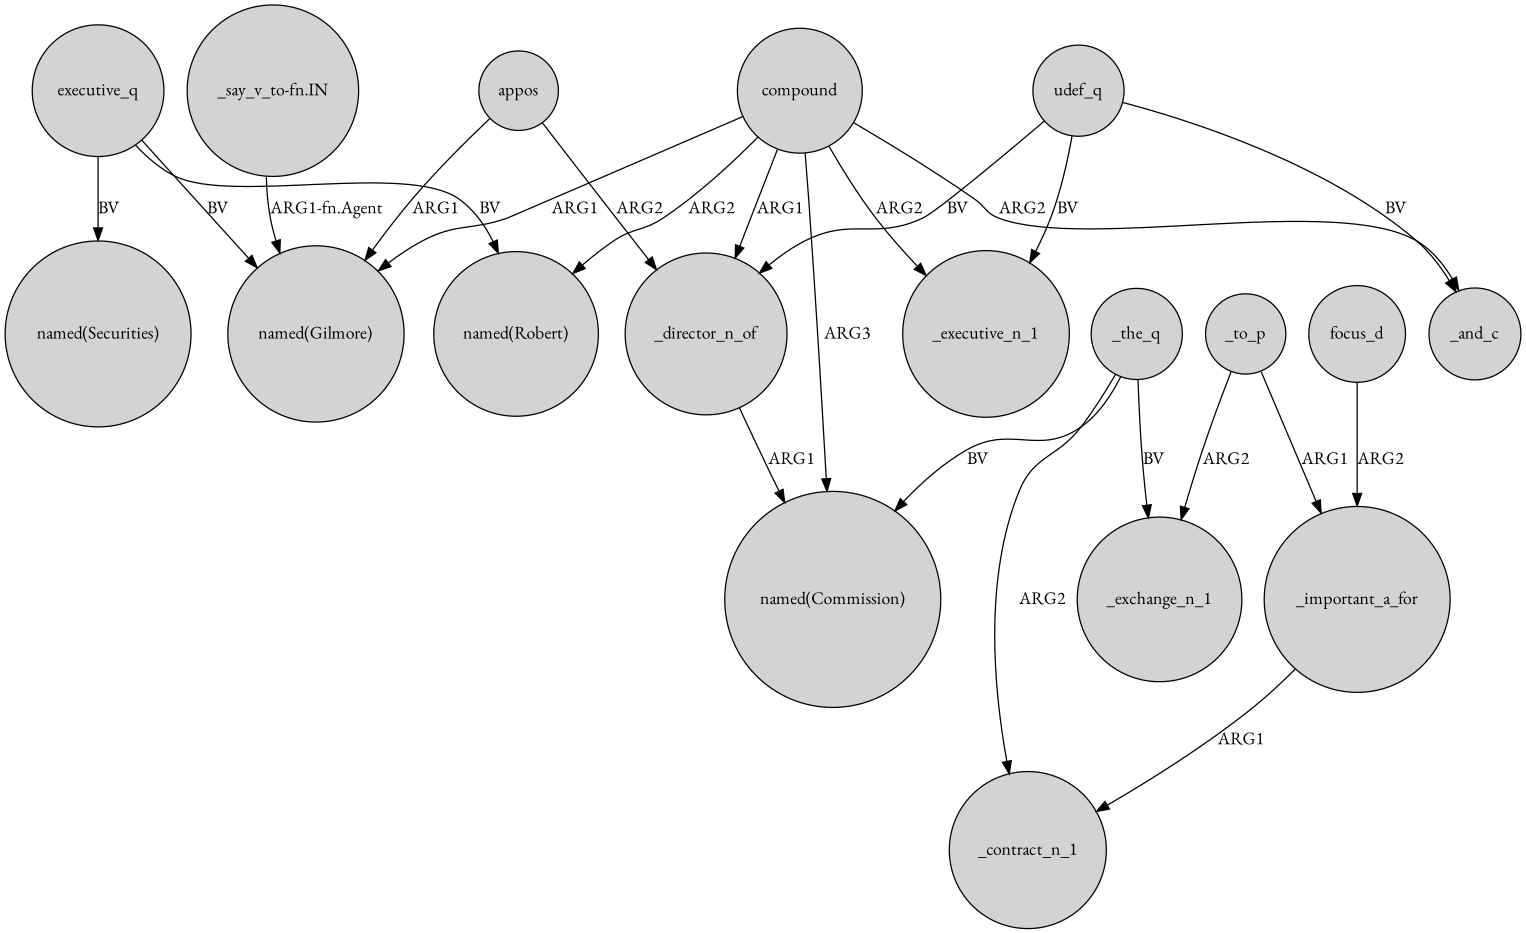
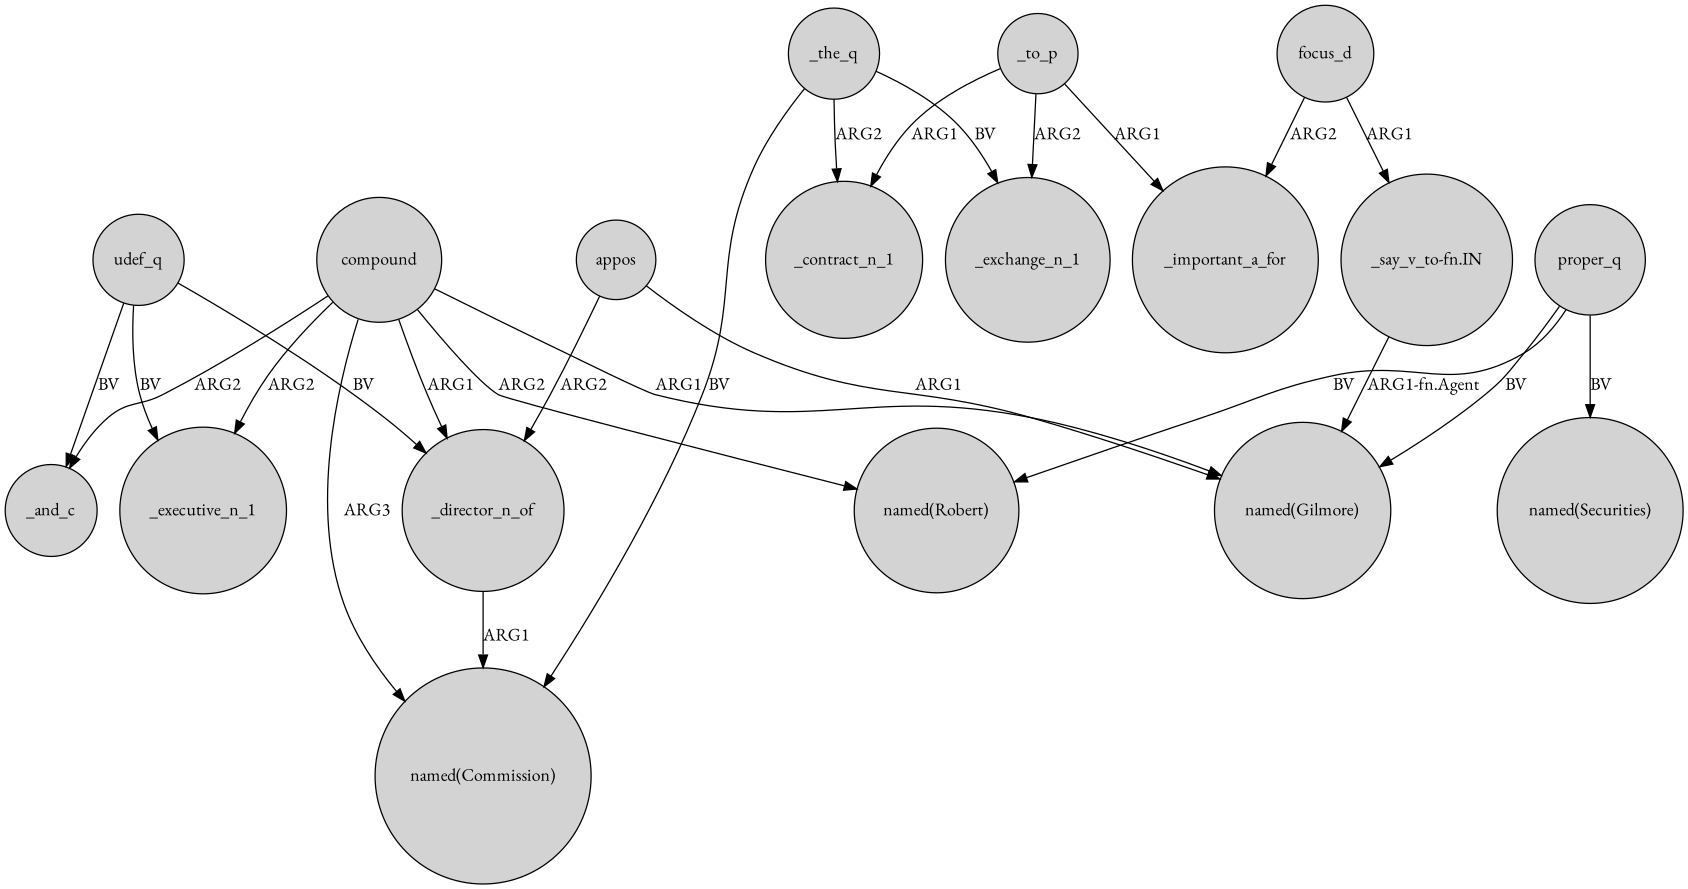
(98, 91) -> (1590, 260)
none -> (1365, 134)
(1205, 743) -> (928, 110)
